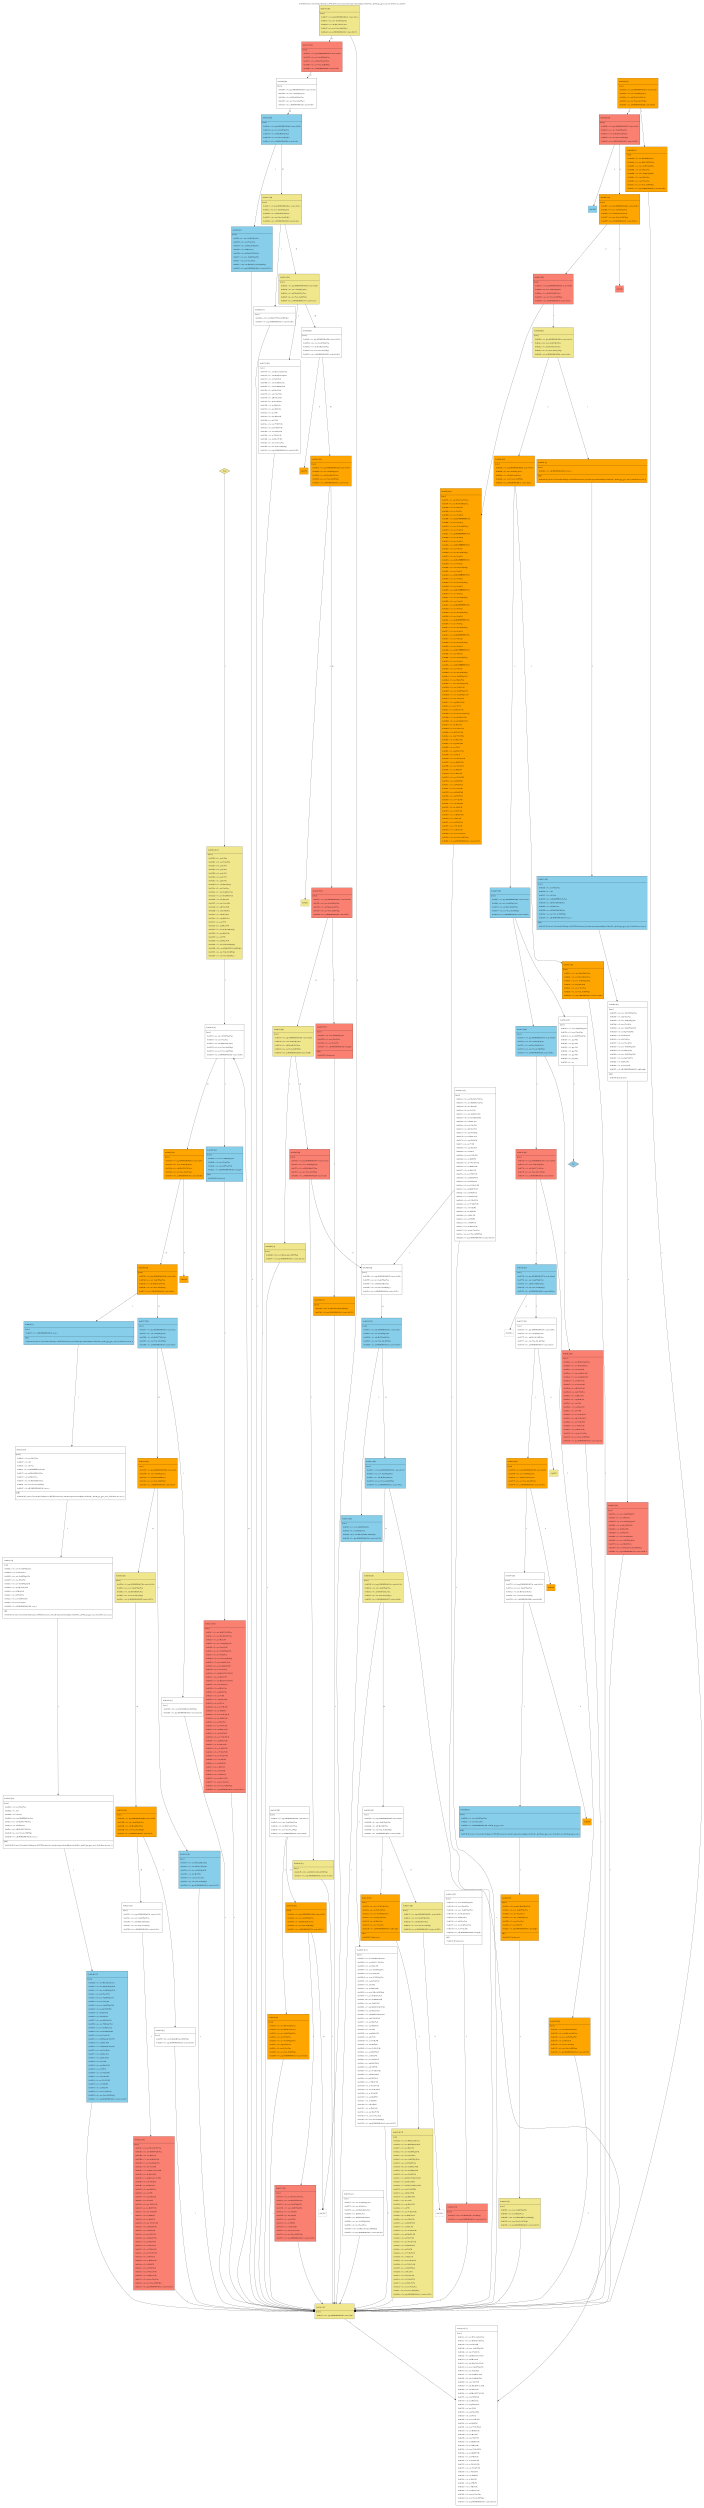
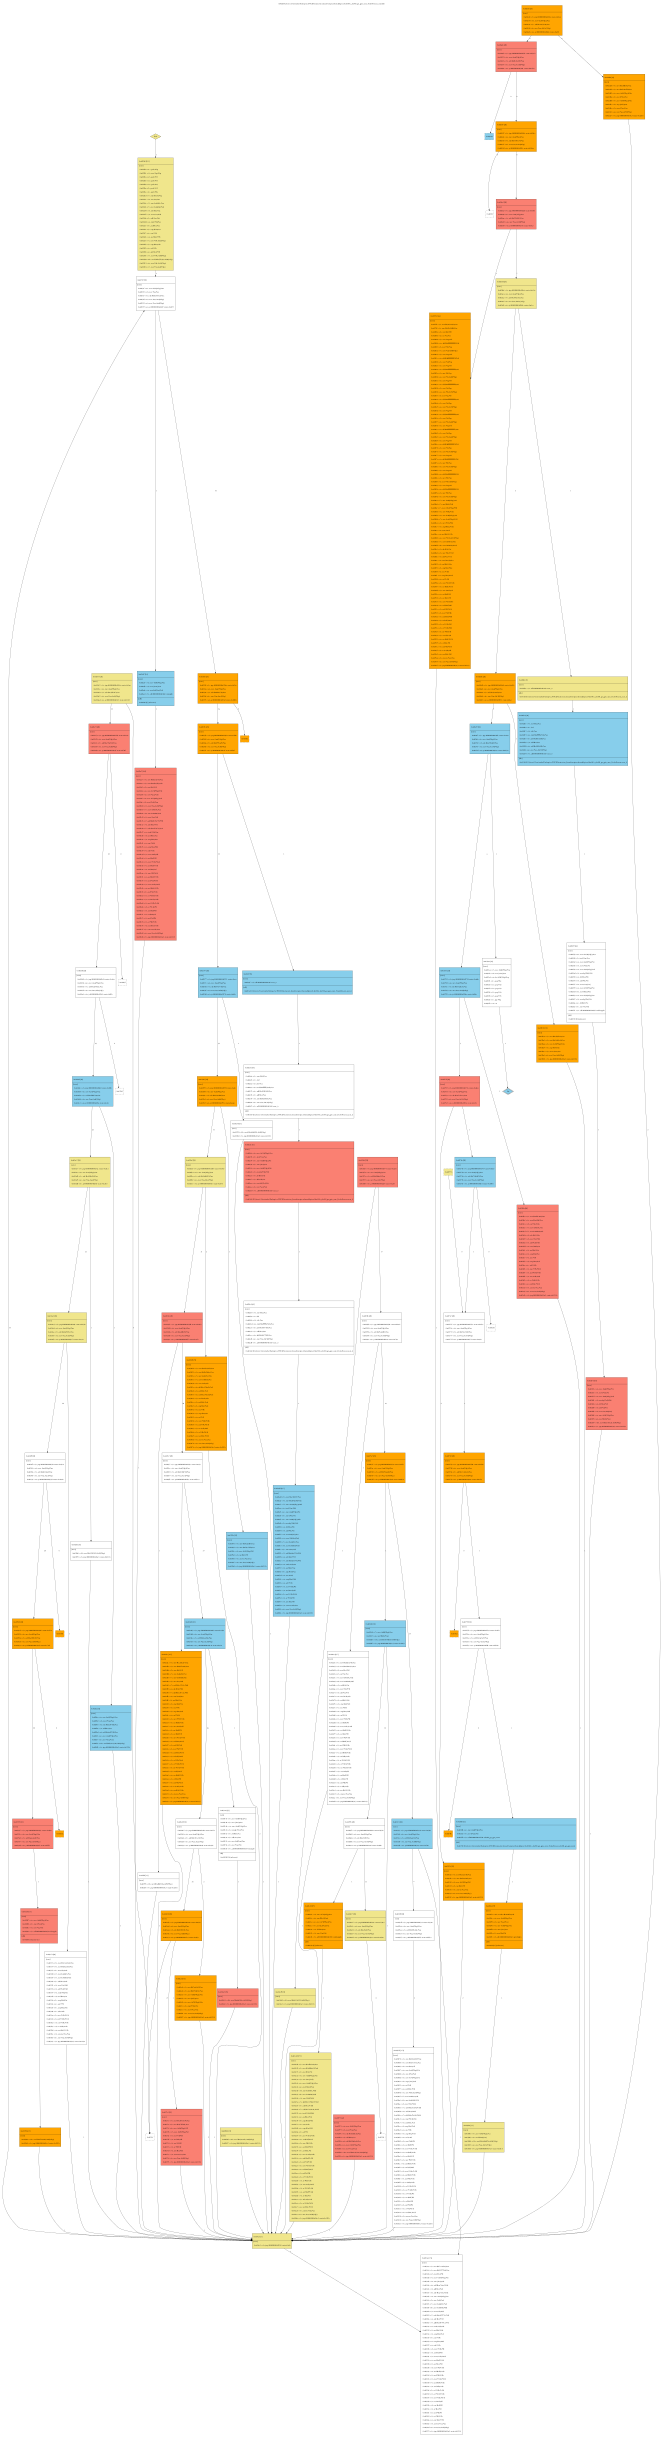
(620, 289) -> (490, 214)
(592, 471) -> (573, 689)
(305, 903) -> (60, 1834)
none -> (122, 983)
(293, 1041) -> none
none -> (119, 1091)
(424, 1227) -> (359, 1496)
(382, 1333) -> (385, 1468)
none -> (206, 1404)
(546, 1408) -> (456, 1243)
(58, 1588) -> (299, 1172)
(383, 1588) -> (414, 1926)
none -> (205, 1634)
(383, 1704) -> (378, 1732)
(136, 1822) -> (182, 1328)
(154, 2213) -> (181, 1728)
(363, 2213) -> (354, 2137)
